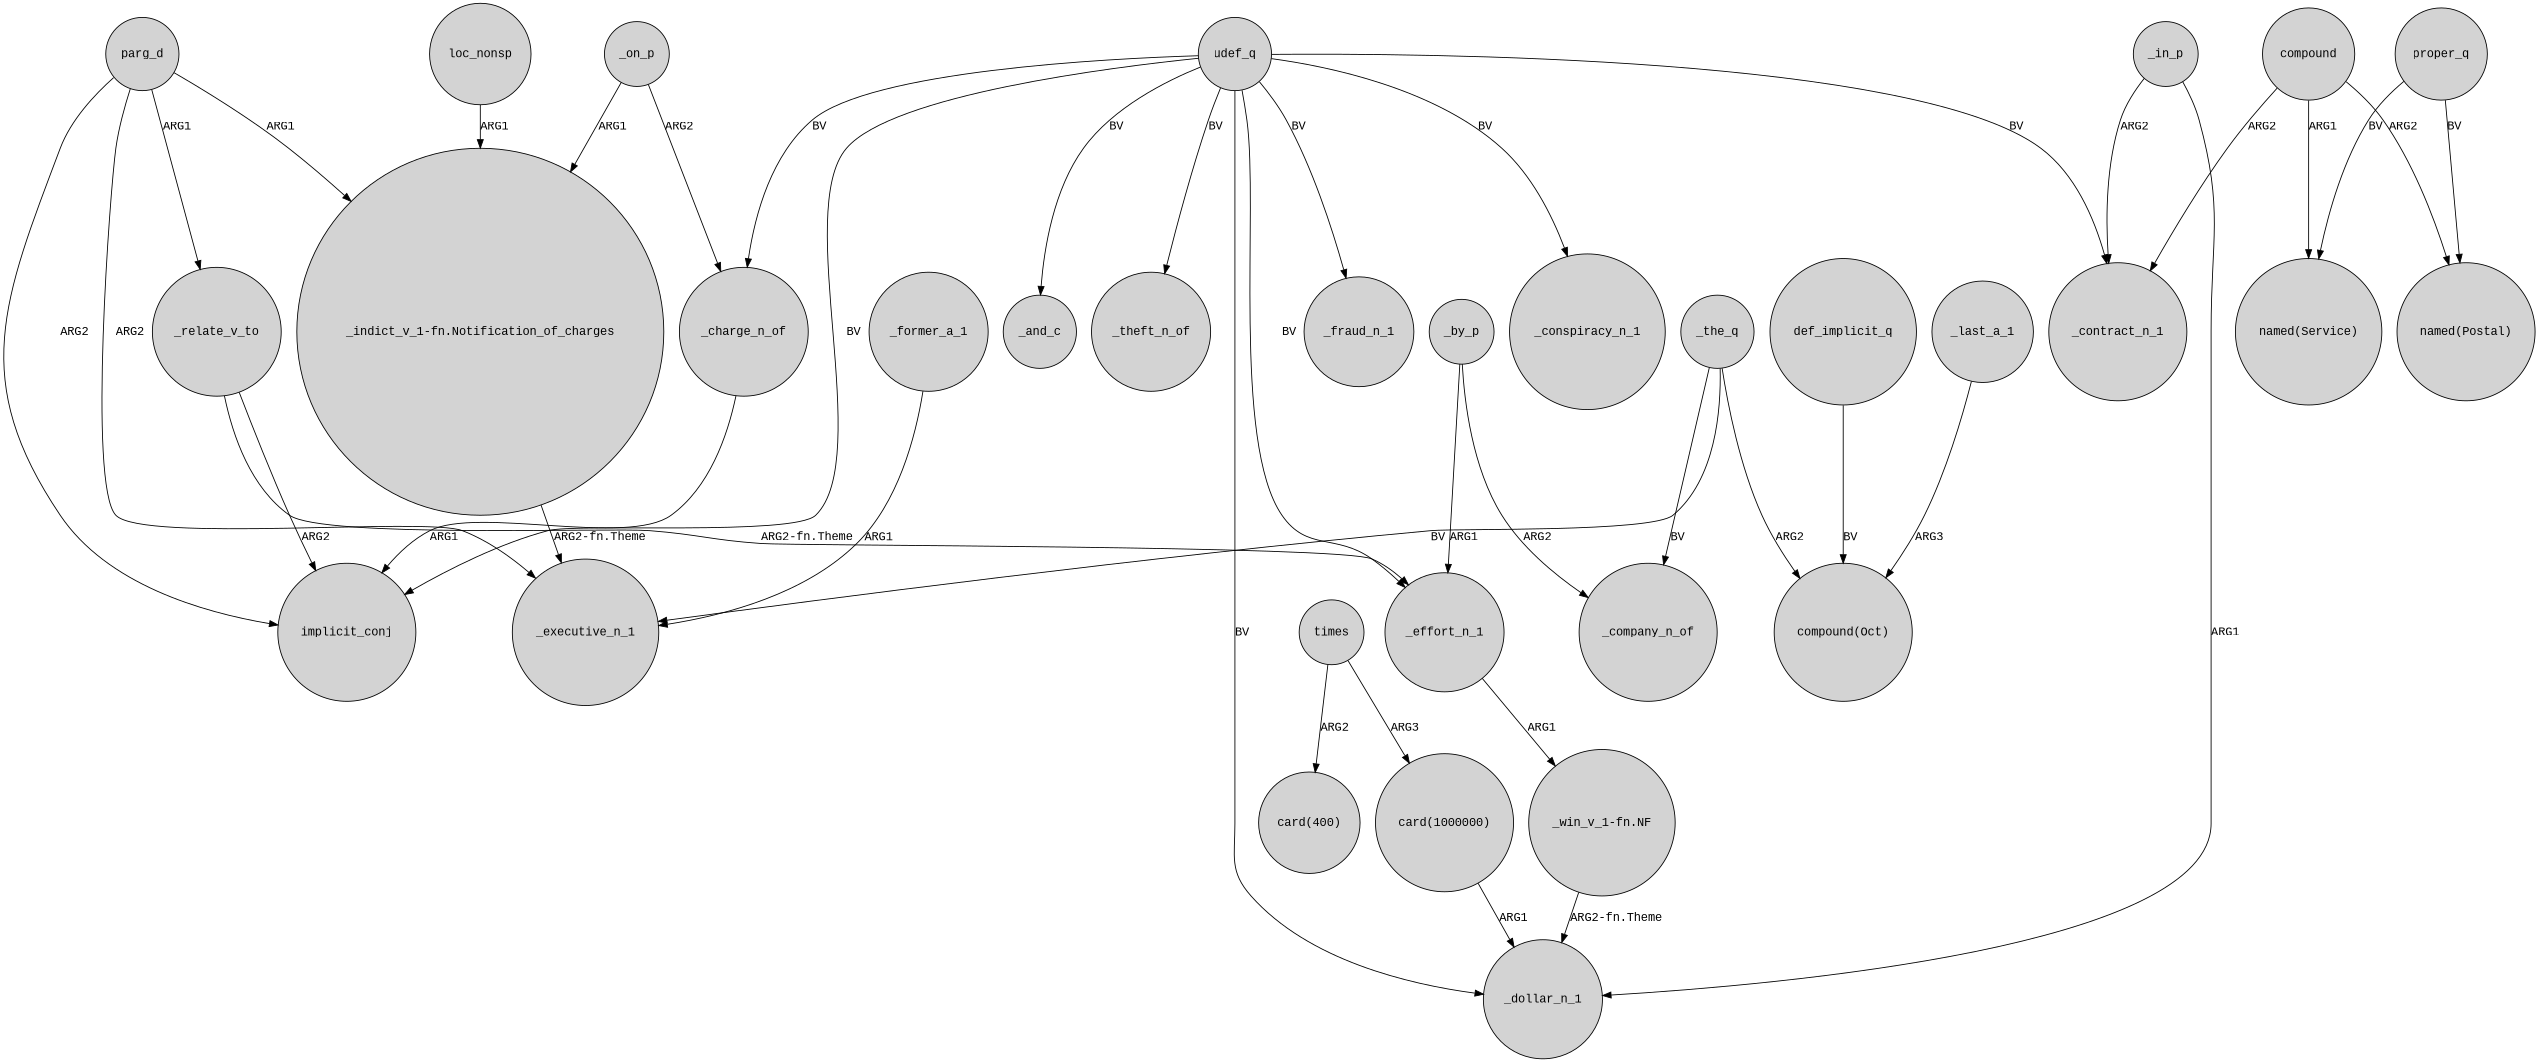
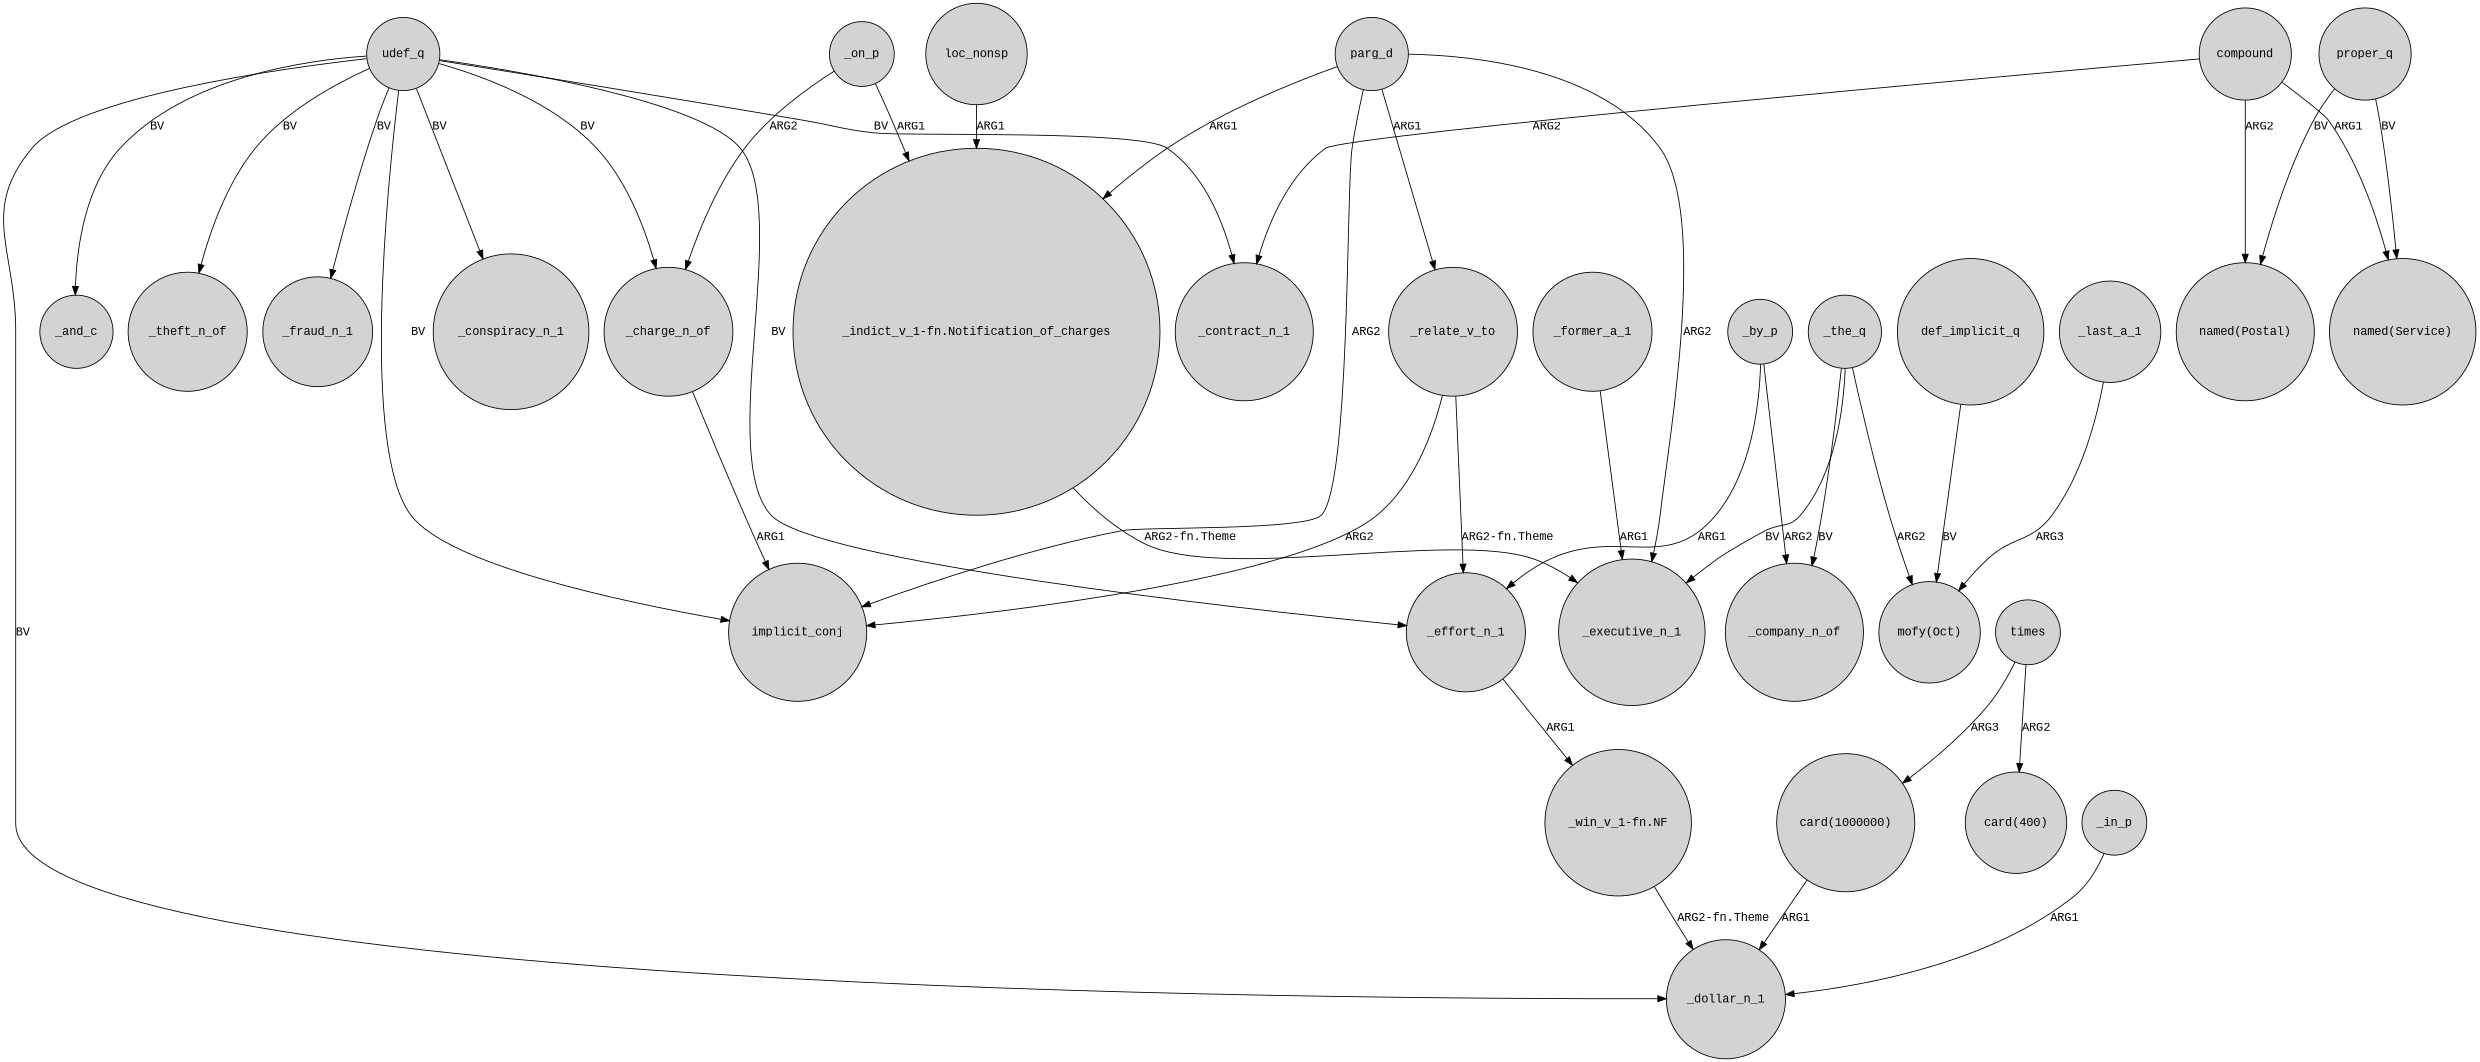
(2111, 163) -> none
(1843, 632) -> (1930, 632)
